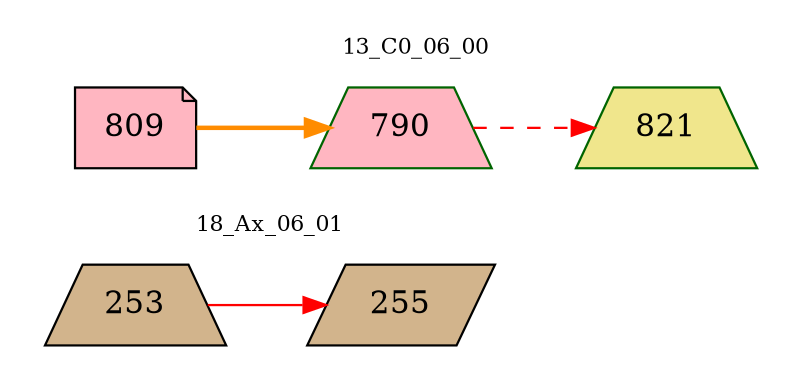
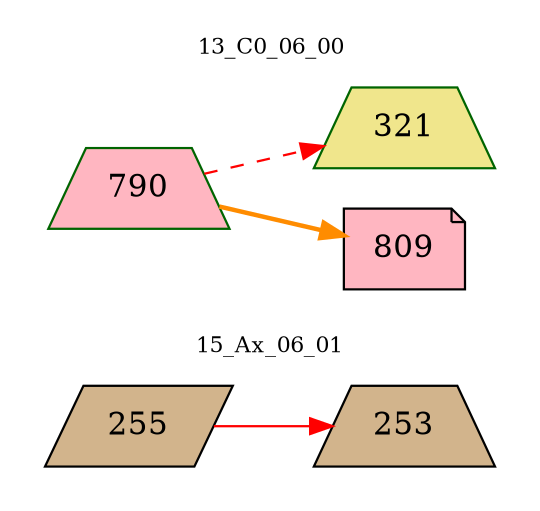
(251, 128) -> (270, 218)
(667, 128) -> (404, 128)
(270, 225) -> (270, 347)
(255, 305) -> (262, 426)
